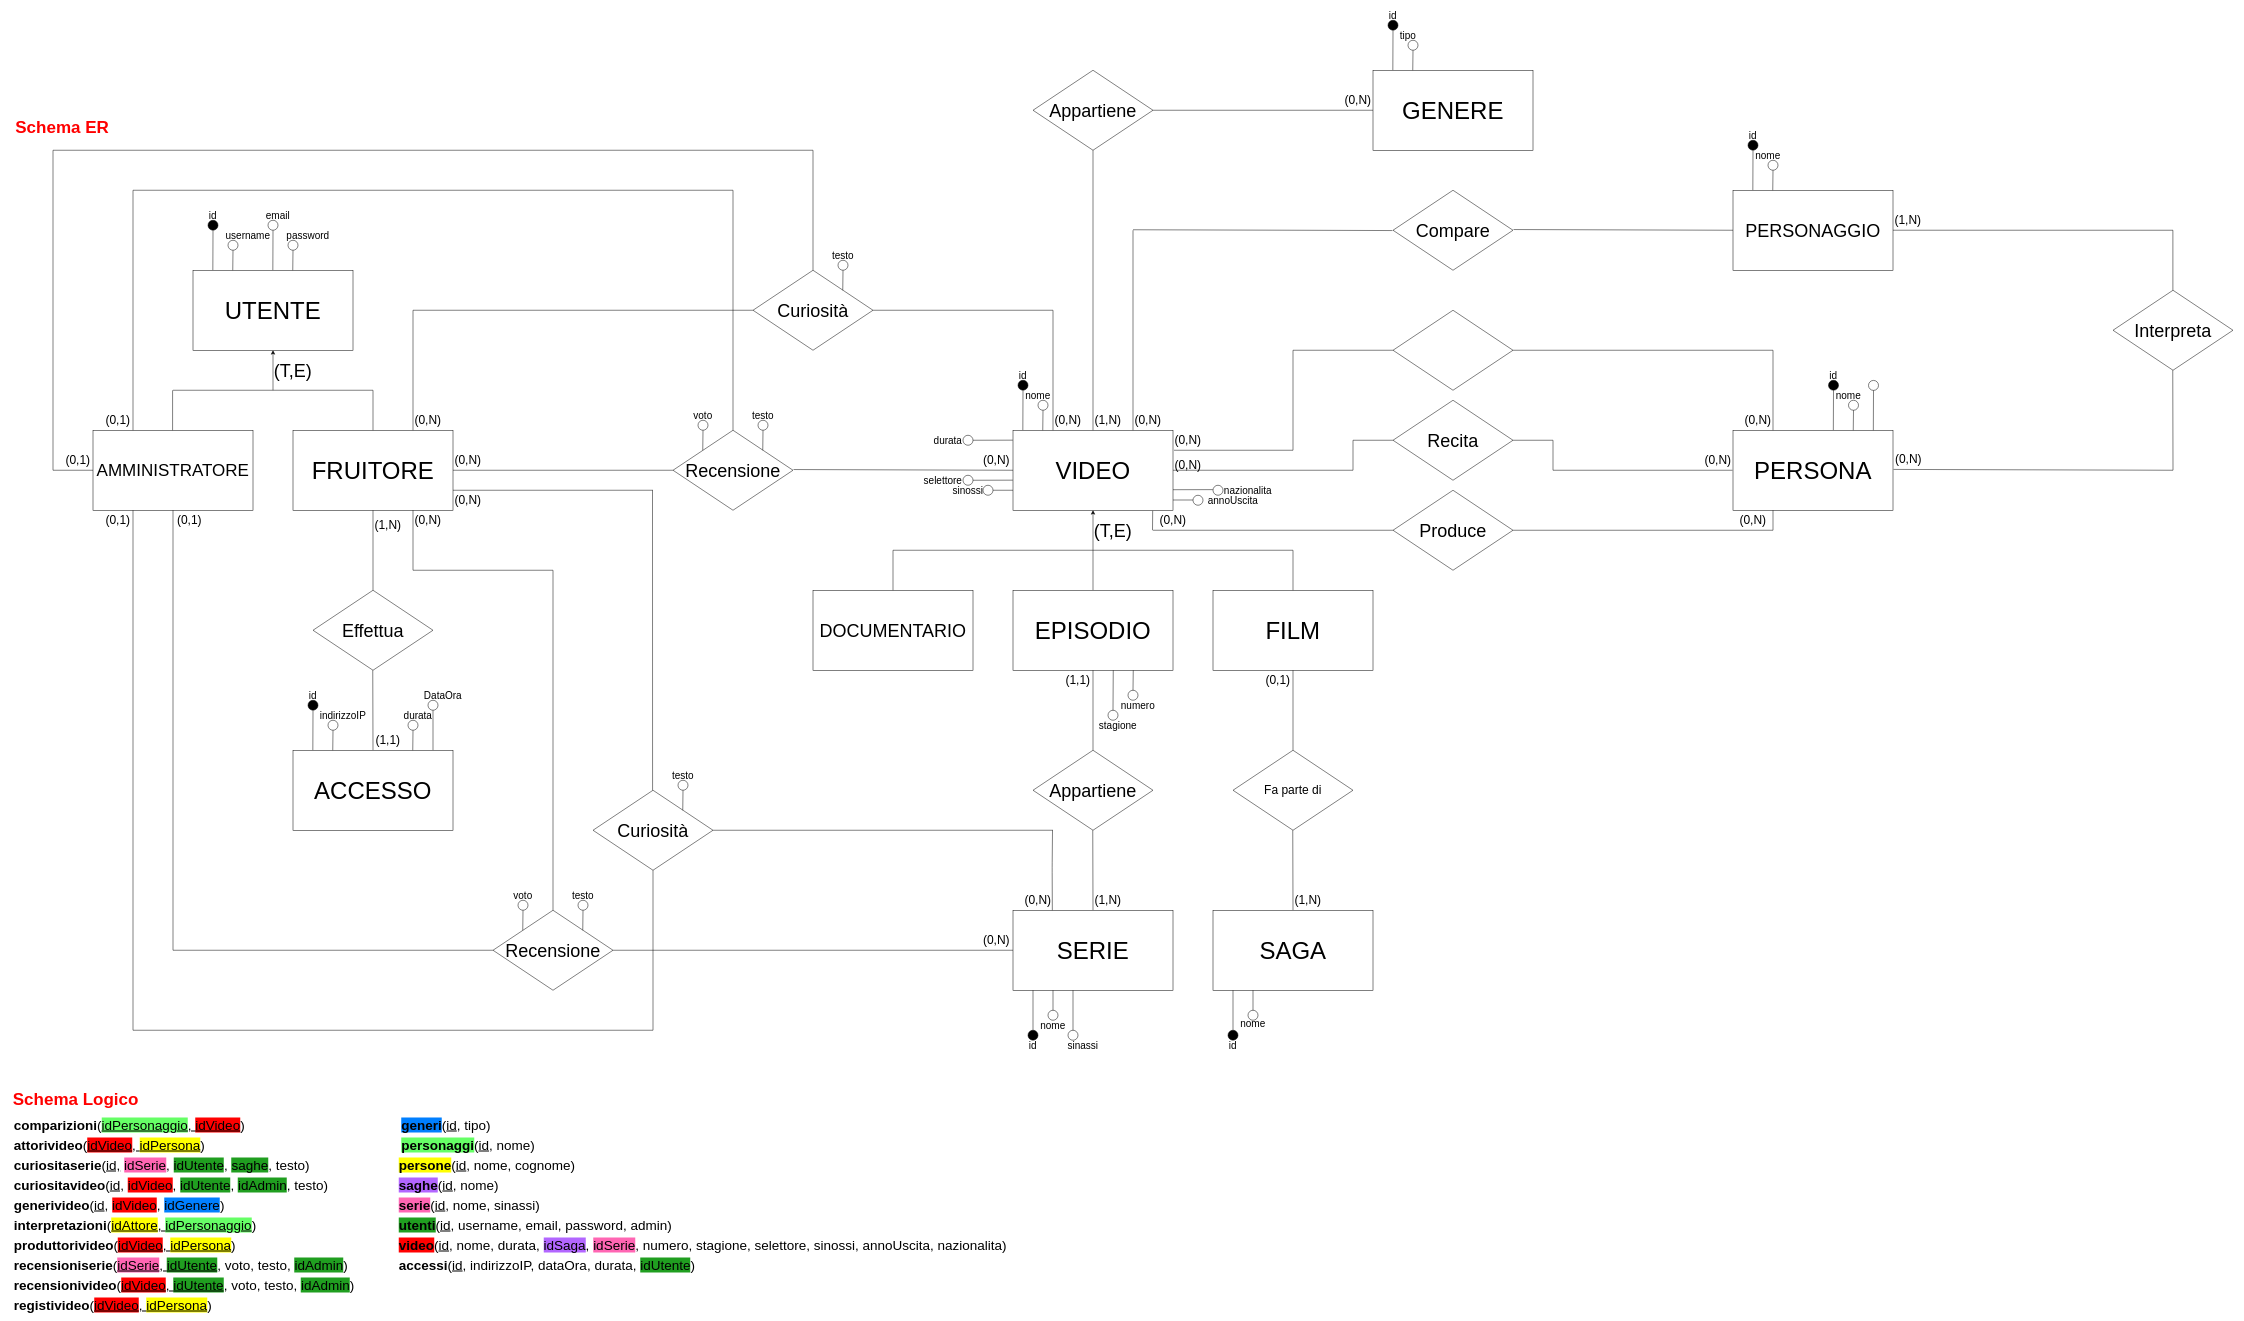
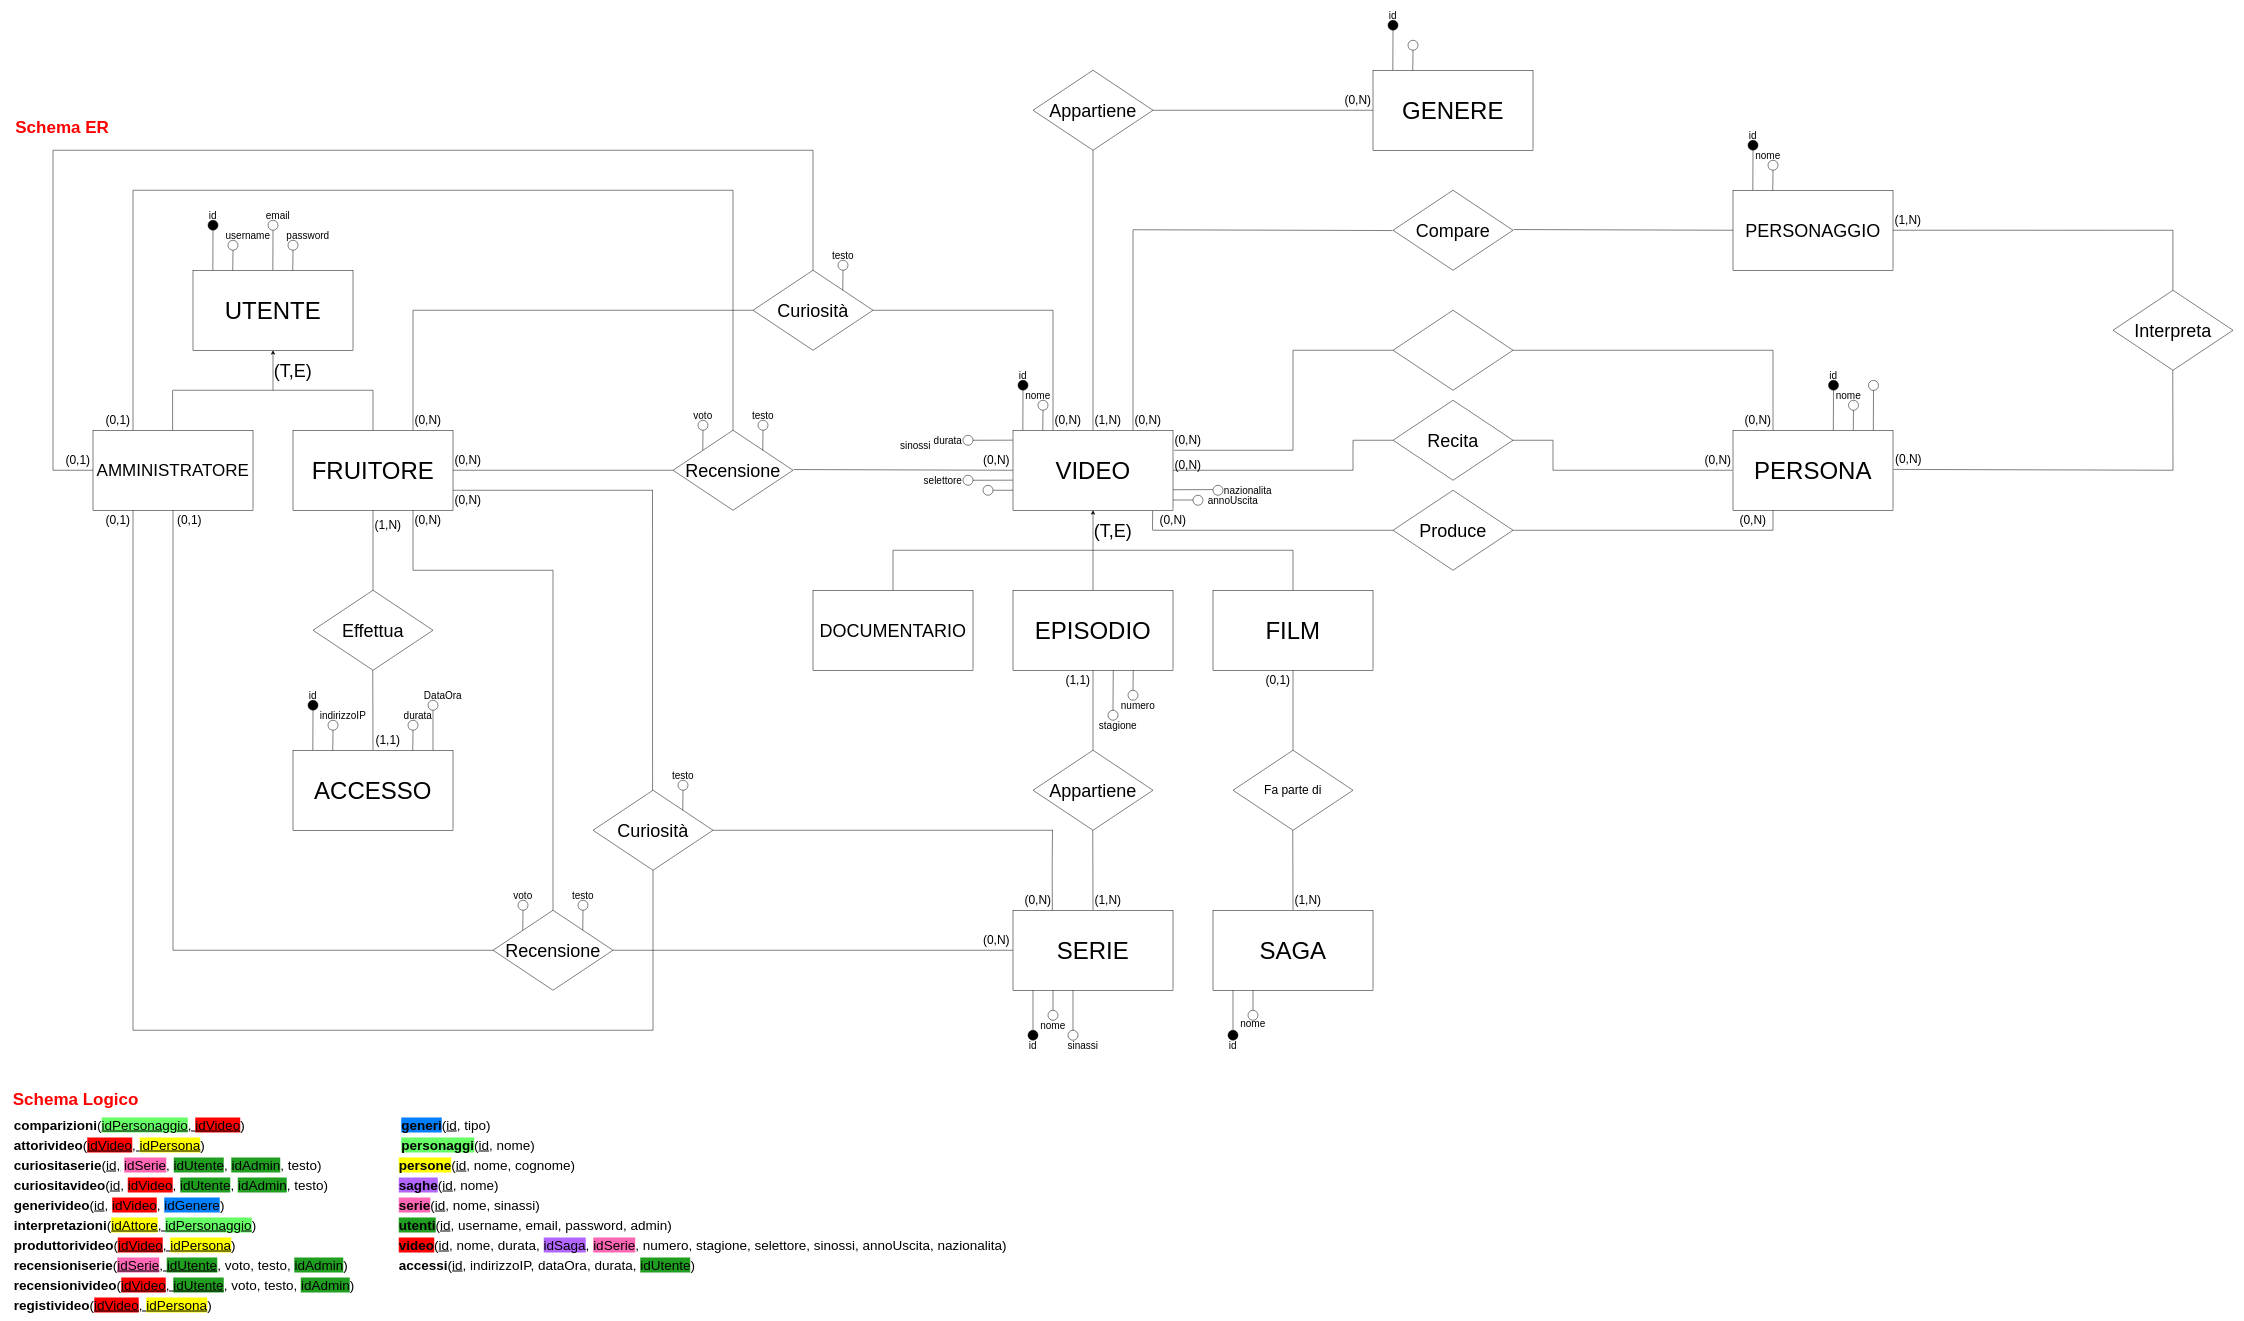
(1408, 35) -> none
(968, 490) -> (915, 445)
(168, 1165) -> (168, 1165)
